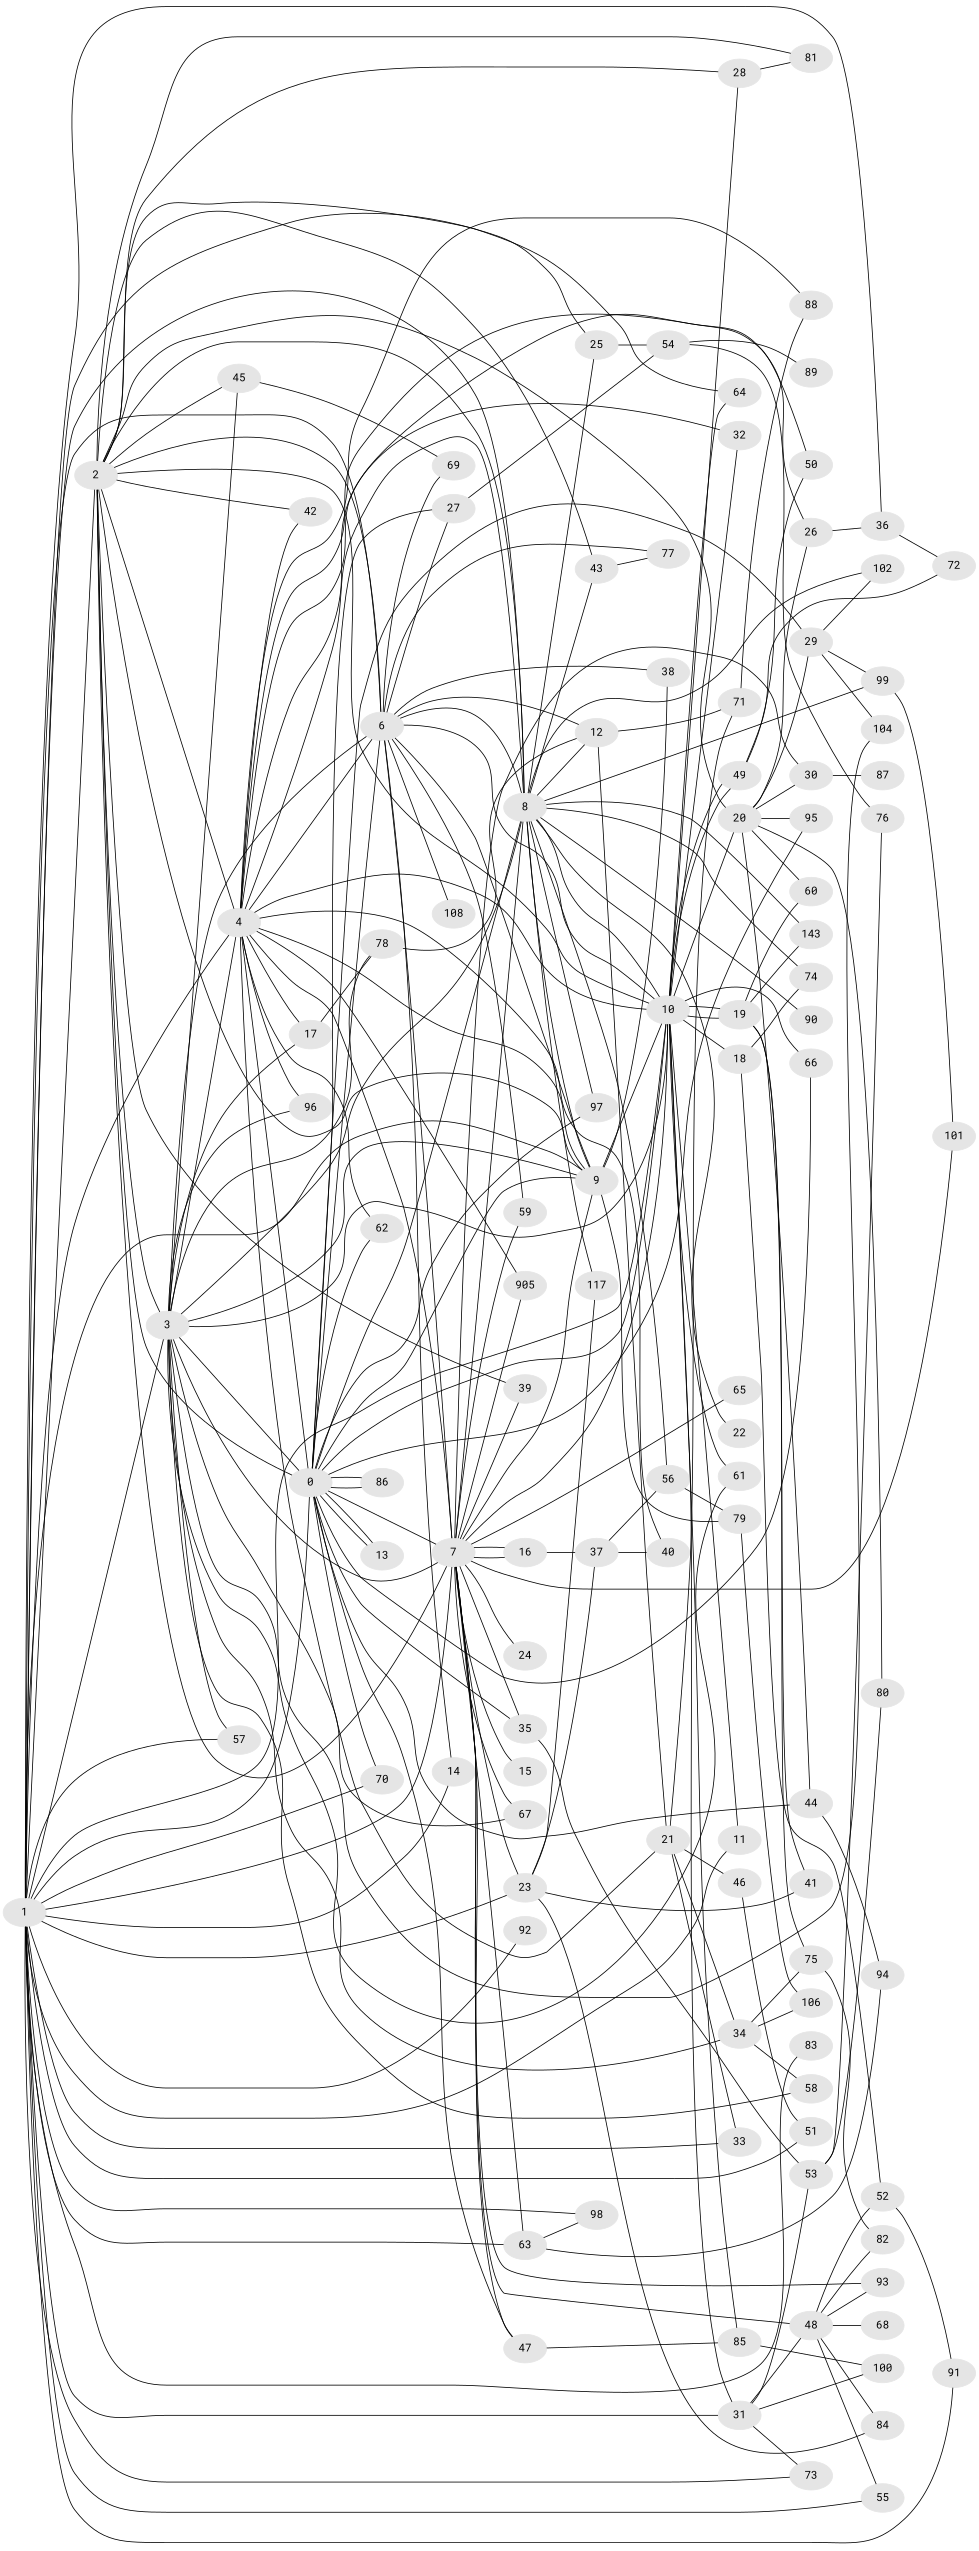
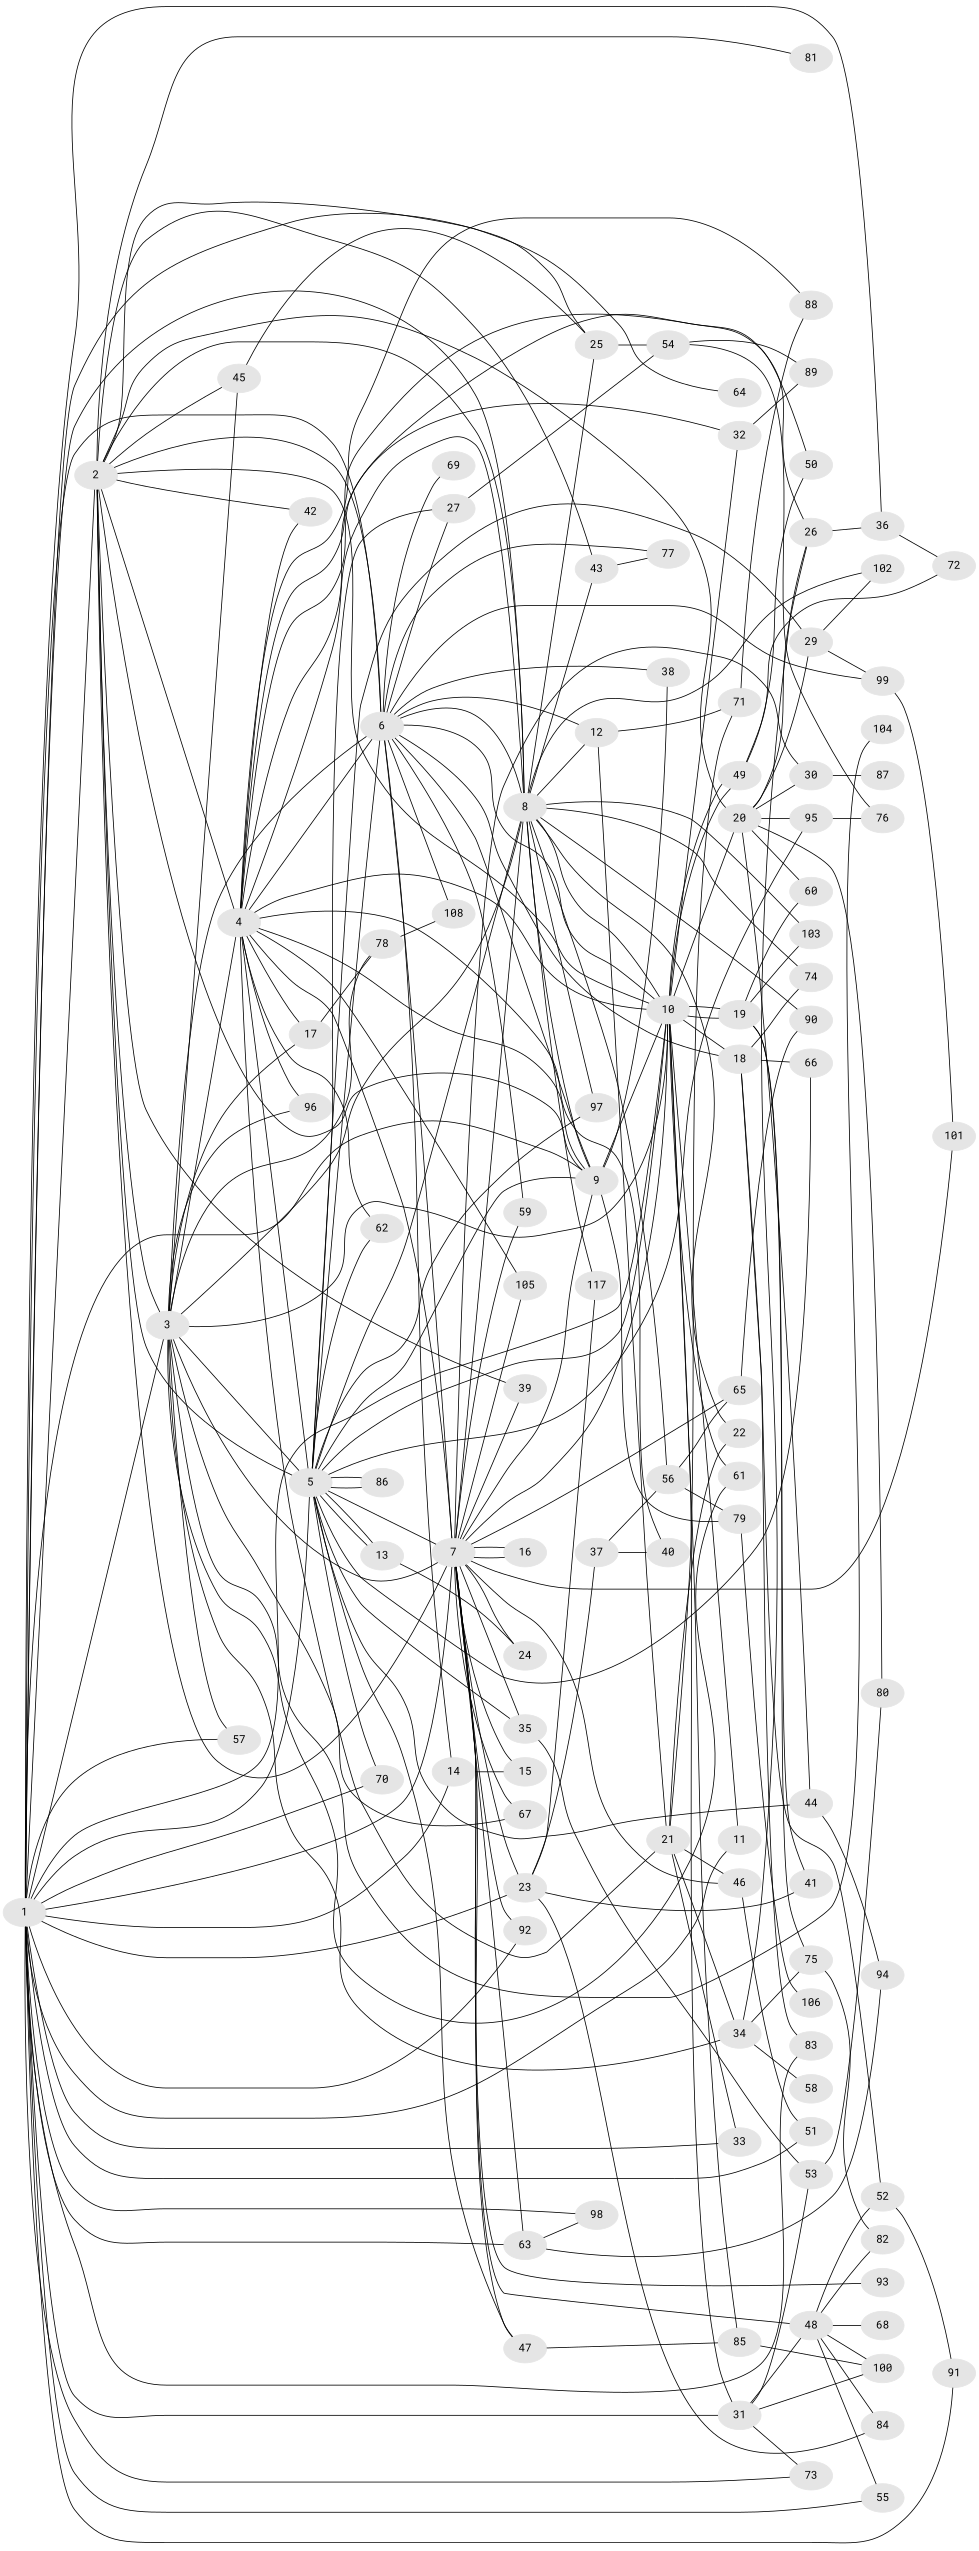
(740, 73) -> none
none -> (770, 409)
(352, 412) -> (402, 229)
(847, 686) -> none
(690, 698) -> none
(696, 747) -> (612, 606)
(494, 872) -> (423, 927)
(811, 935) -> (811, 935)
none -> (545, 942)
(767, 997) -> (775, 1061)
(344, 1181) -> none
none -> (757, 1201)
(525, 1286) -> (525, 1286)
(60, 1296) -> none
none -> (699, 1440)
(863, 1466) -> (847, 819)
(311, 1483) -> (311, 1483)
(561, 1553) -> none
none -> (467, 1602)
none -> (684, 1632)
none -> (765, 1652)
none -> (587, 1737)
none -> (476, 1745)
none -> (490, 1772)
(296, 1910) -> none
(776, 2018) -> (769, 1283)
(847, 2304) -> (847, 2347)
